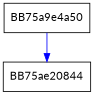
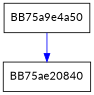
(47, 77) -> (47, 77)
